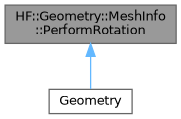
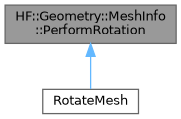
(91, 101) -> (91, 101)
